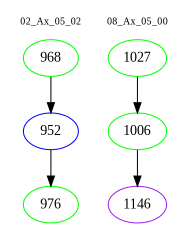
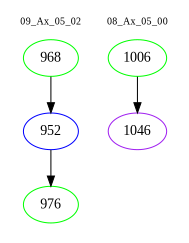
(51, 22) -> (51, 22)
(137, 58) -> none
(137, 205) -> (137, 131)
